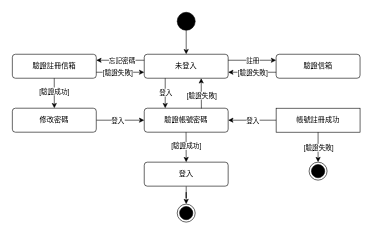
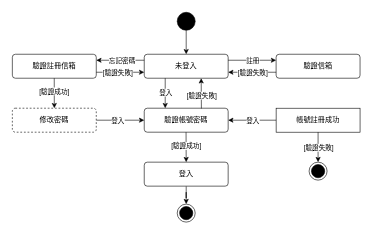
(54, 120) -> (54, 120)
